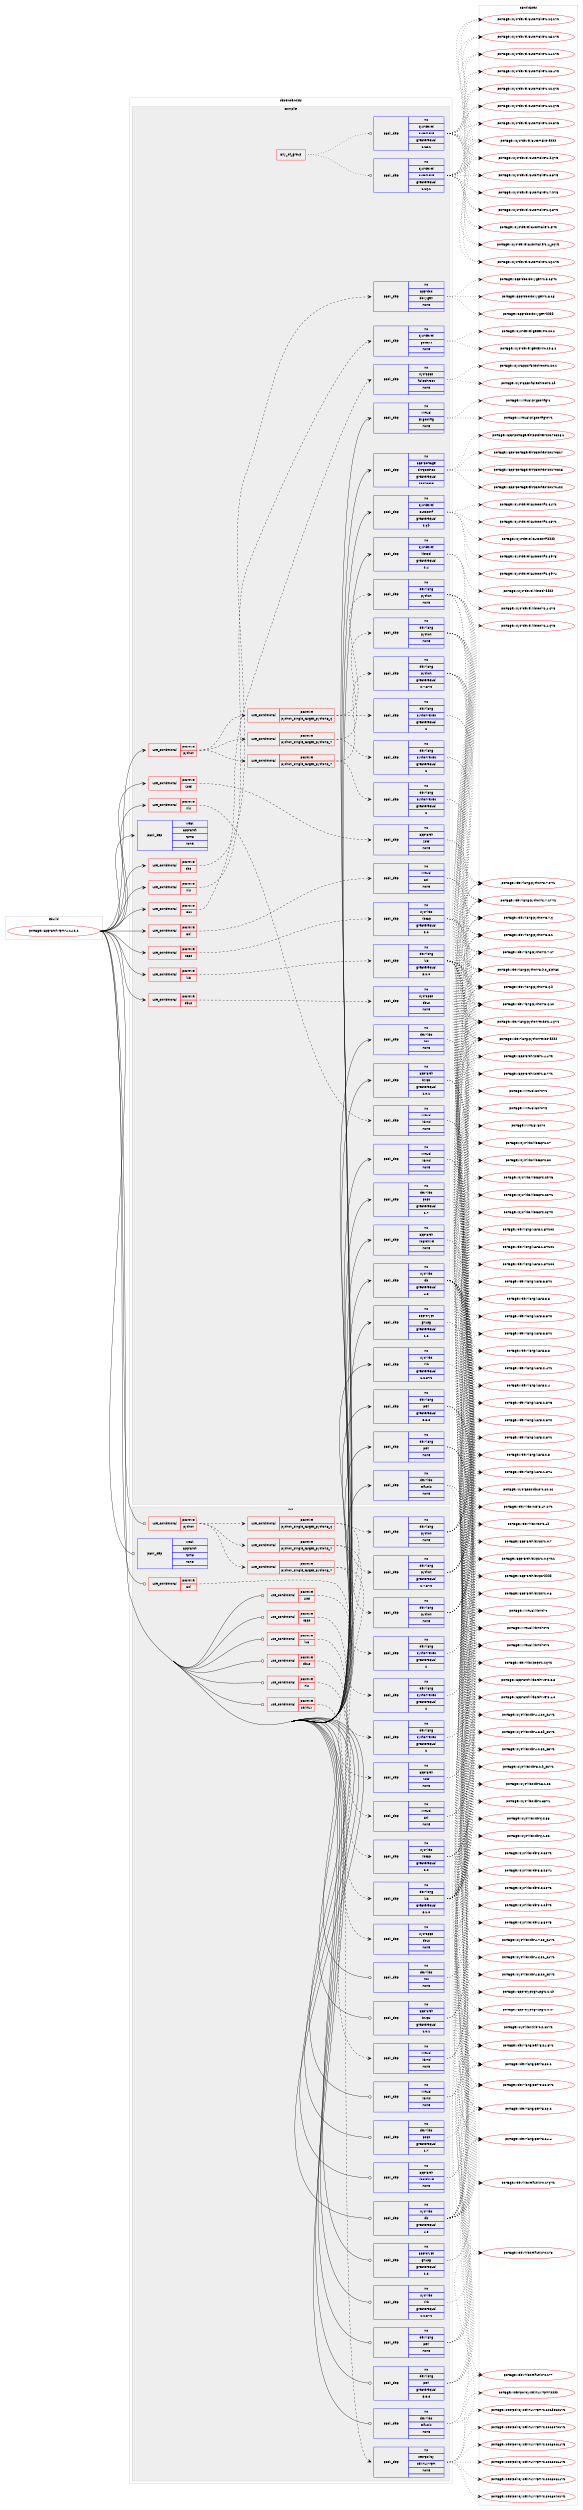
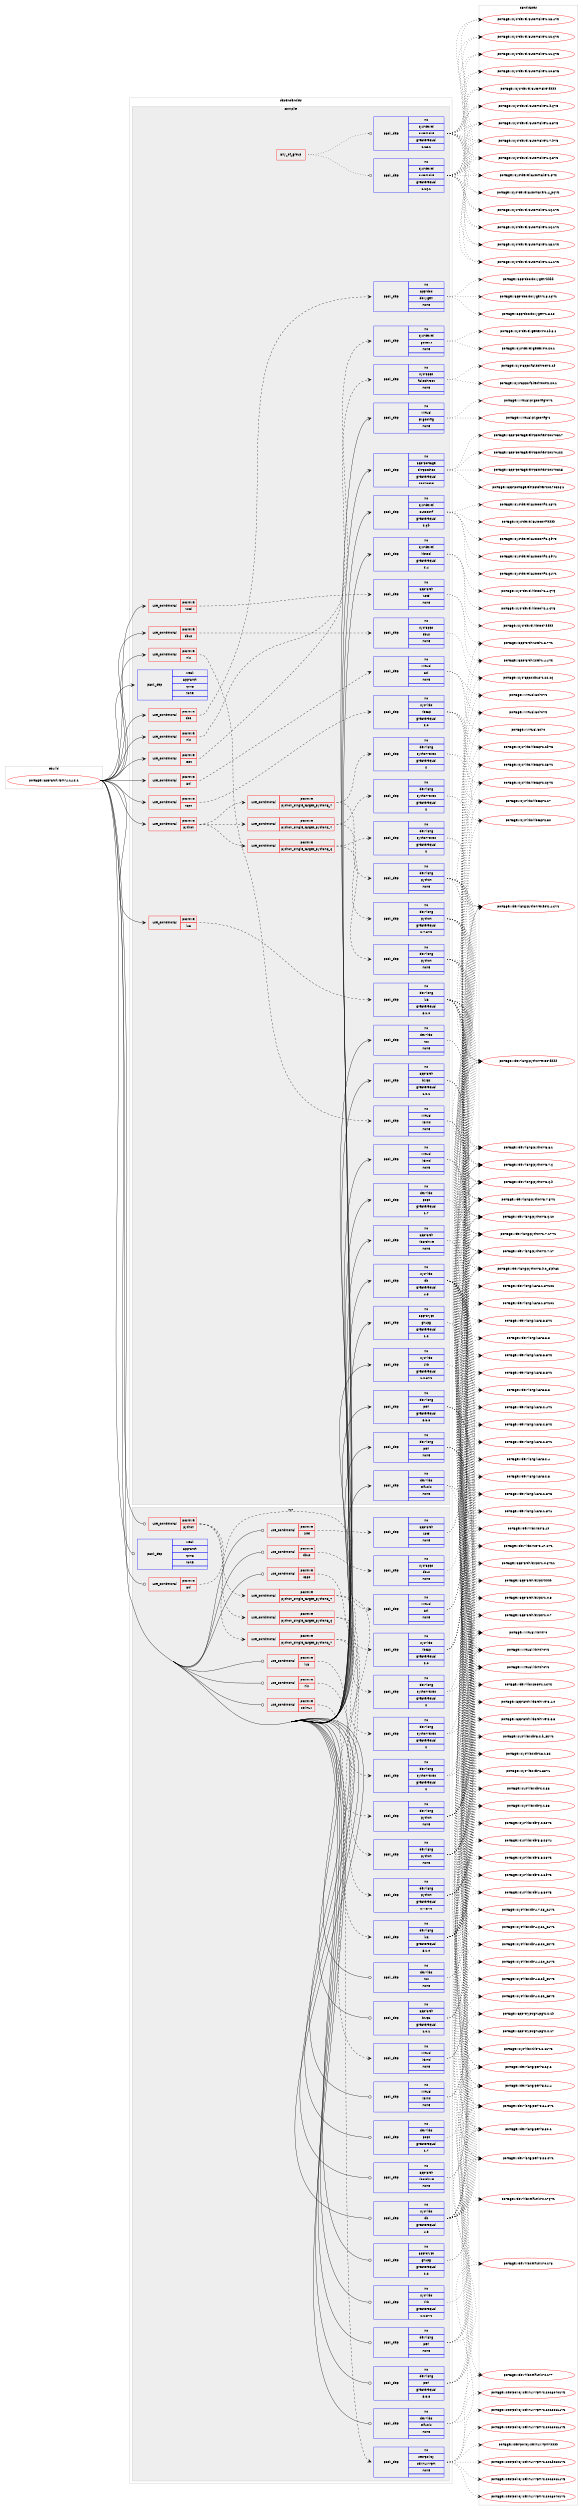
(528, 1264) -> none
